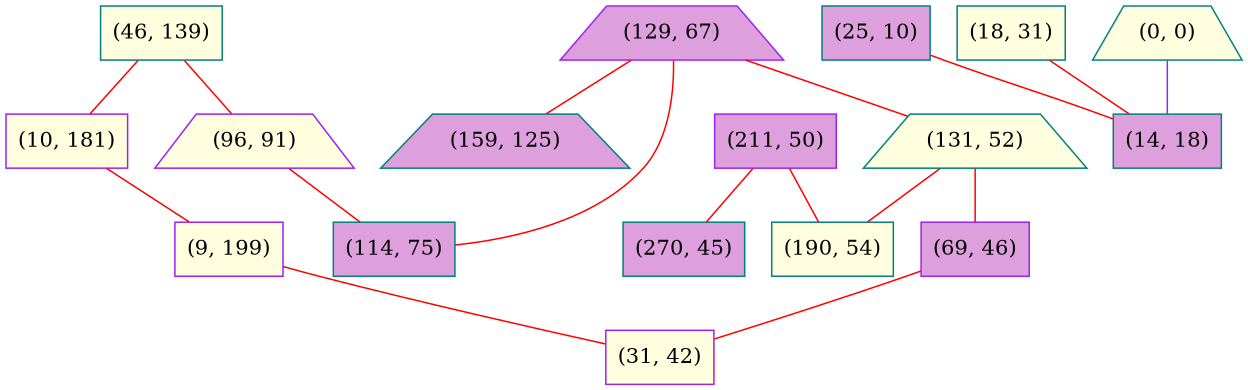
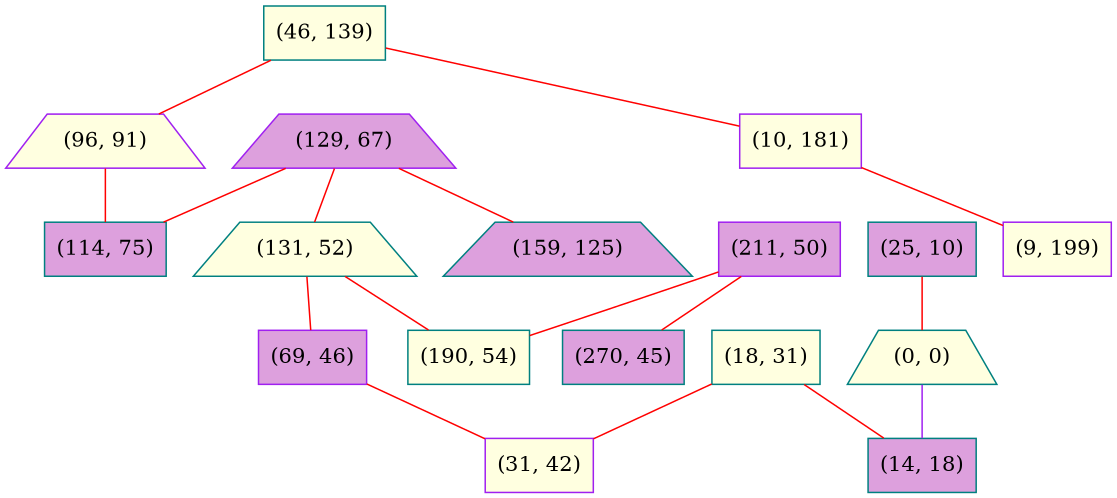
(1022, 87) -> (922, 303)
(444, 307) -> (653, 411)
